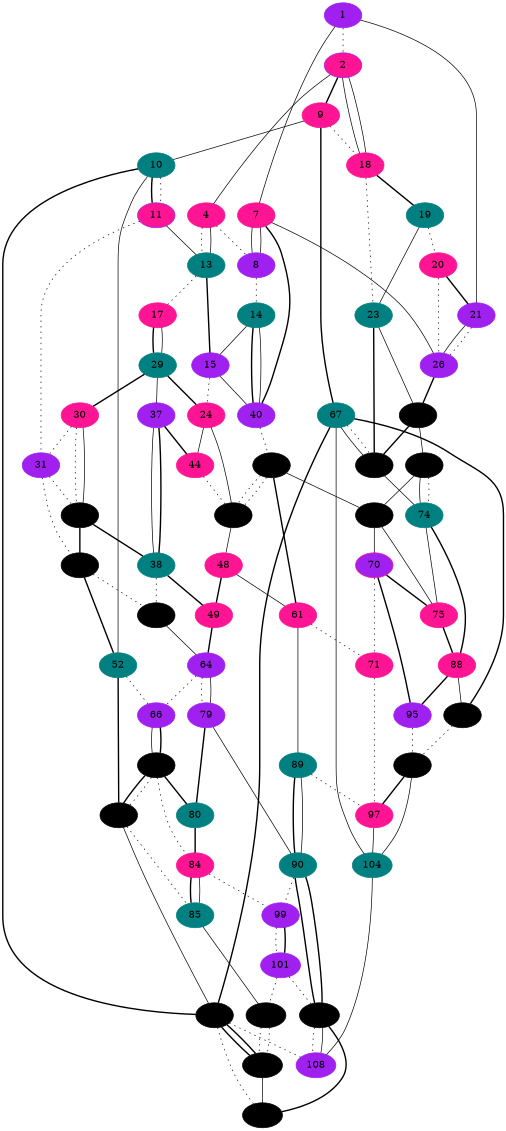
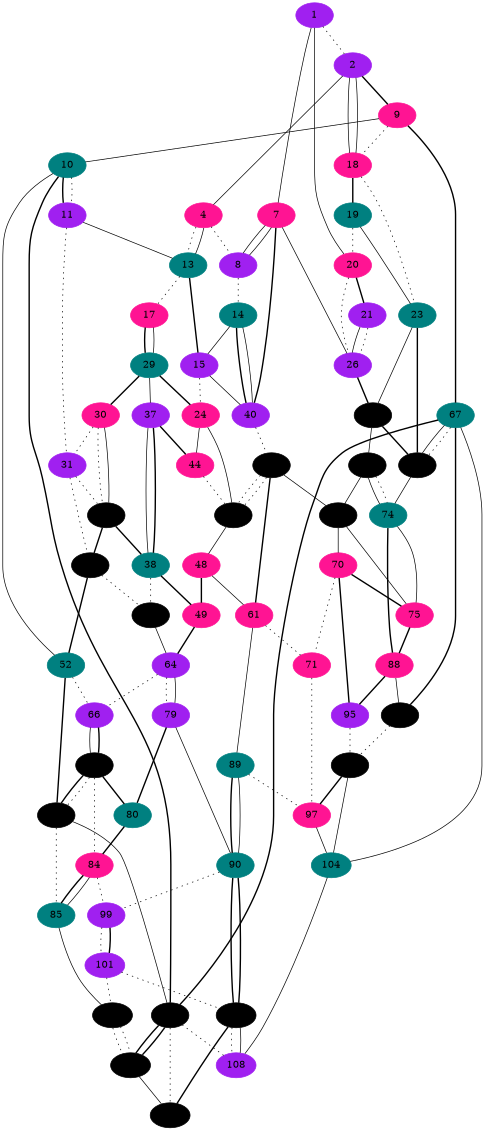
(343, 65) -> (353, 65)
(476, 129) -> (315, 144)
(156, 215) -> (67, 215)
(374, 565) -> (338, 565)
